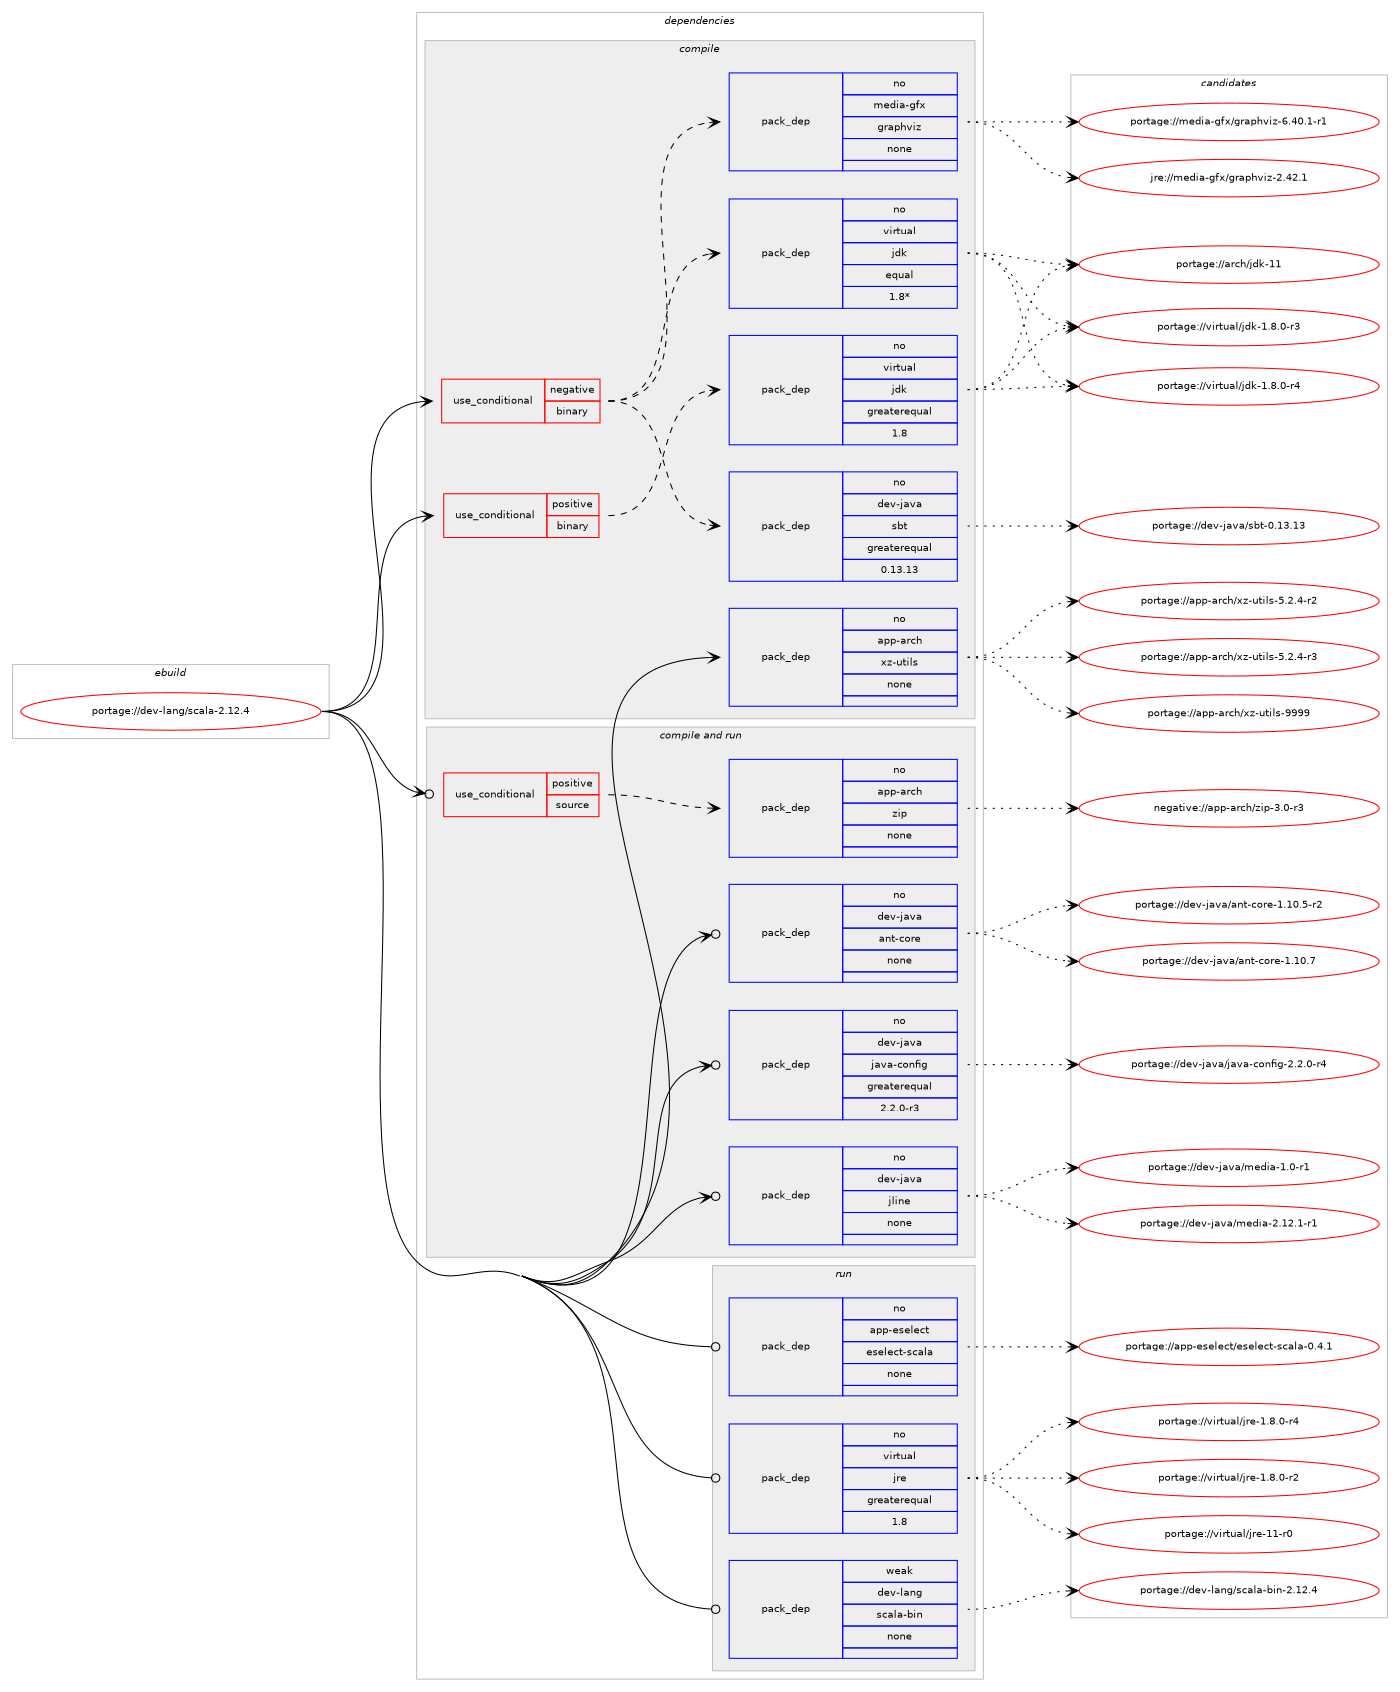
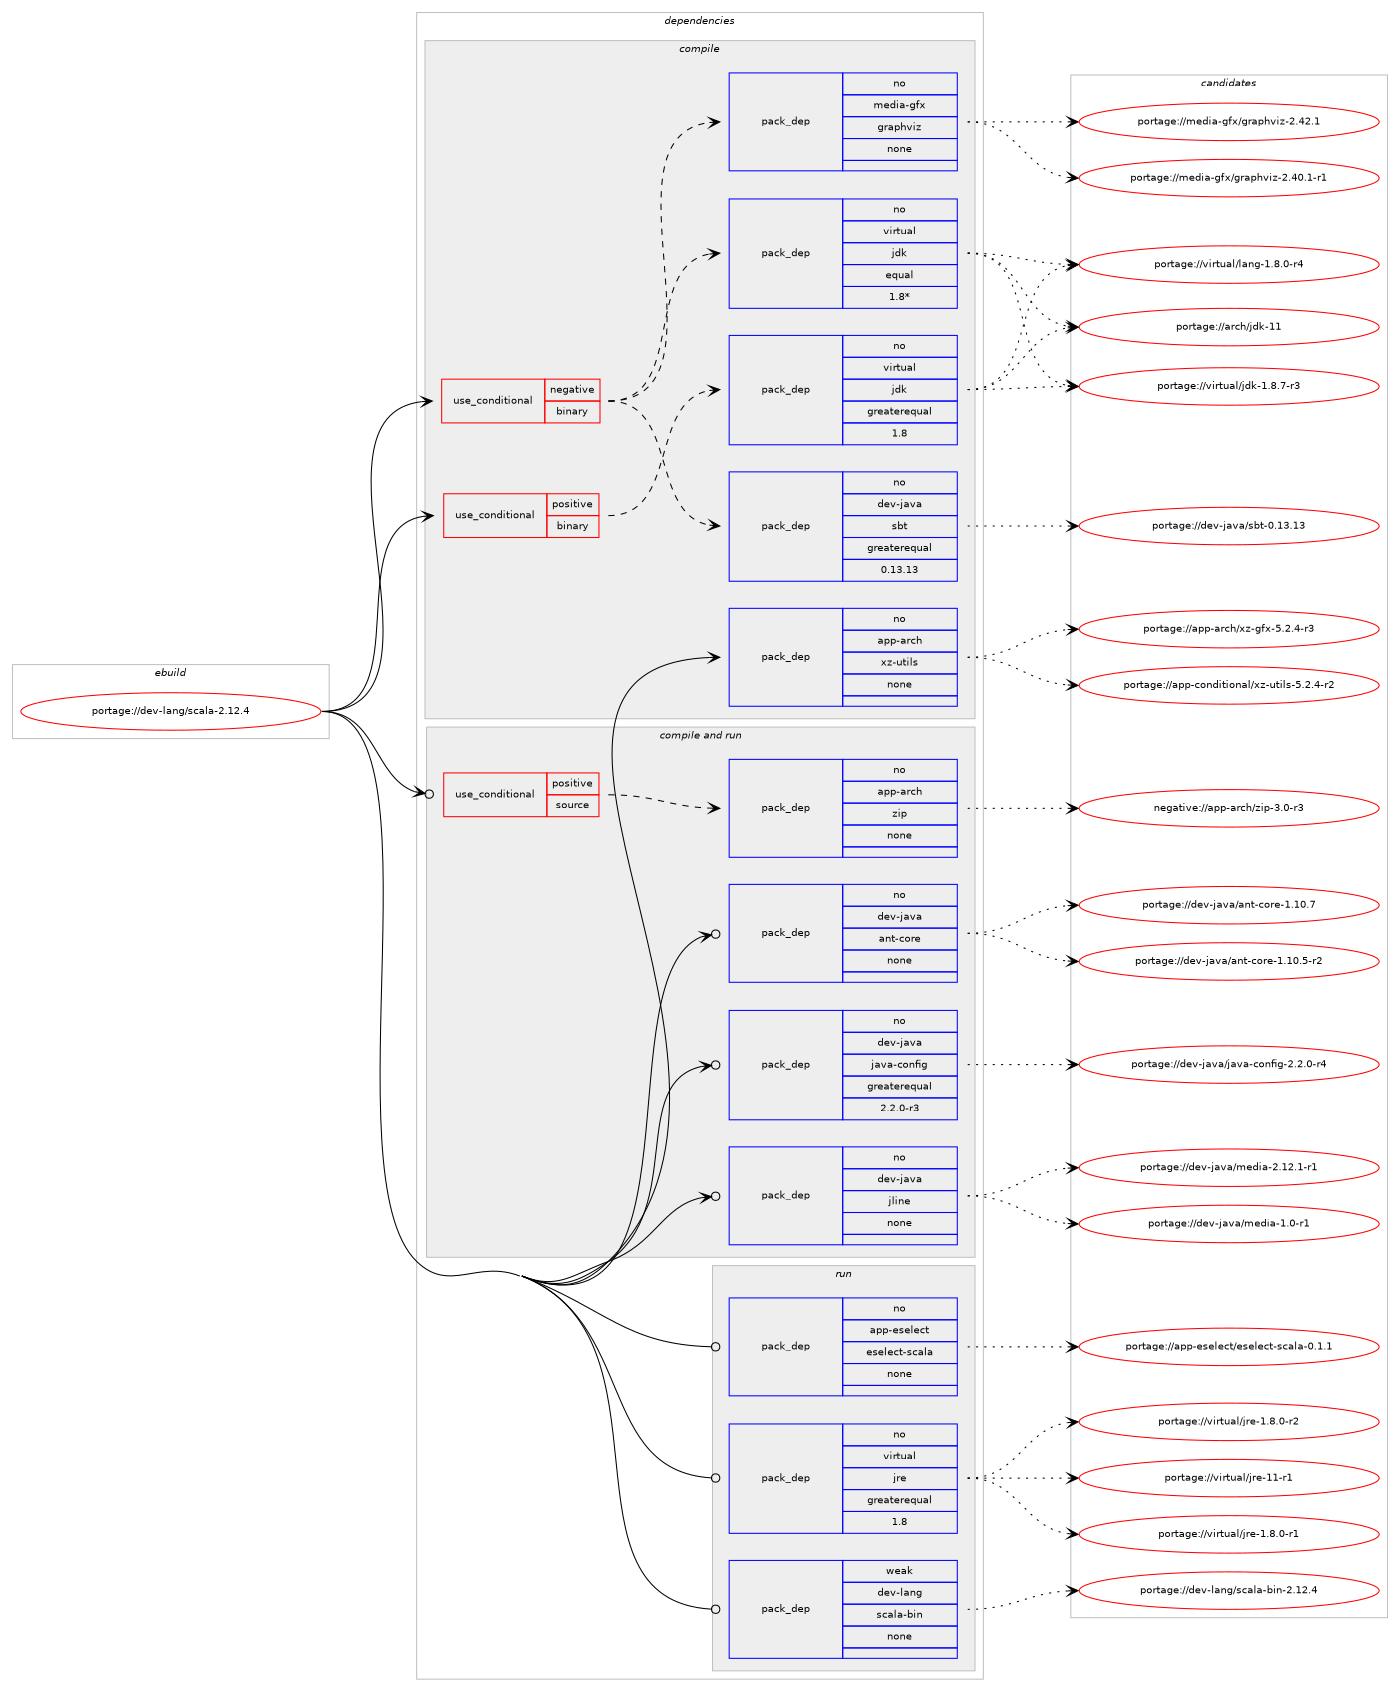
(1229, 122) -> (1229, 178)
(1229, 178) -> (1229, 122)
(1229, 327) -> (1229, 386)
(1229, 386) -> (1229, 265)
(1229, 601) -> (1229, 685)
(1229, 657) -> (1229, 629)
(1229, 714) -> none
(1229, 1347) -> (1229, 1347)
(1229, 1422) -> (1229, 1534)
(1229, 1534) -> (1229, 1478)
